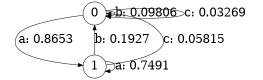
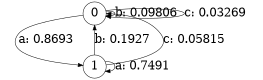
(51, 40) -> (51, 40)
